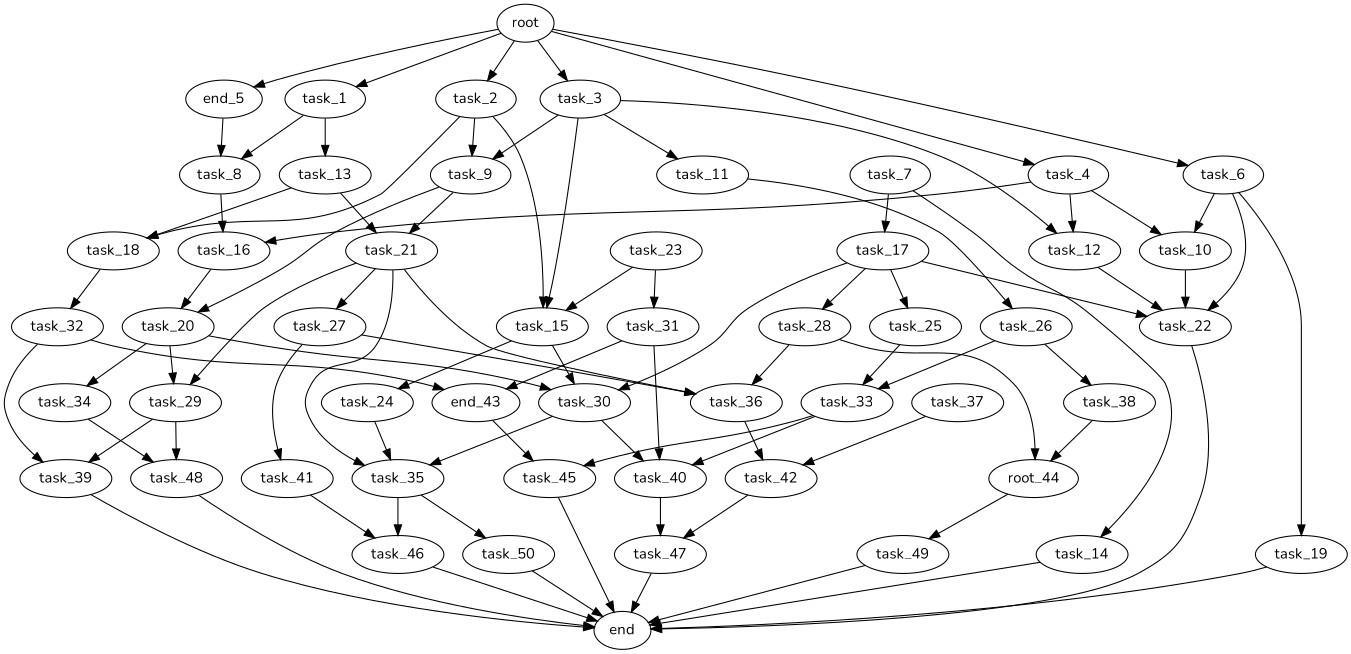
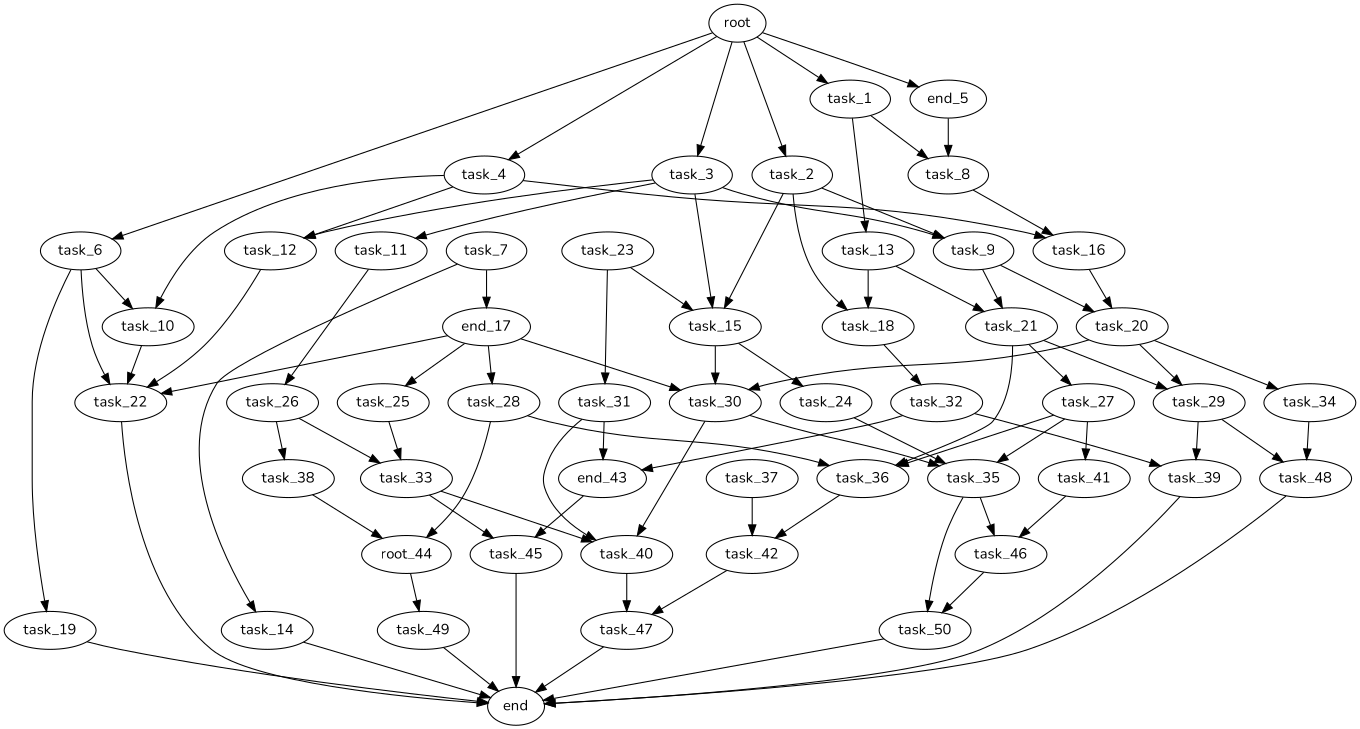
(883, 251) -> (487, 327)
(345, 364) -> (1036, 438)
(510, 592) -> (967, 589)
